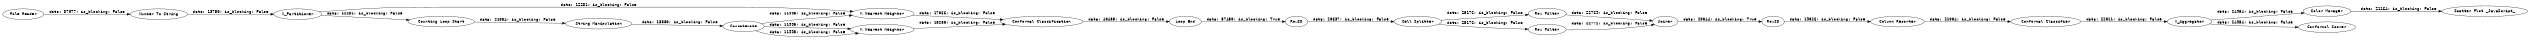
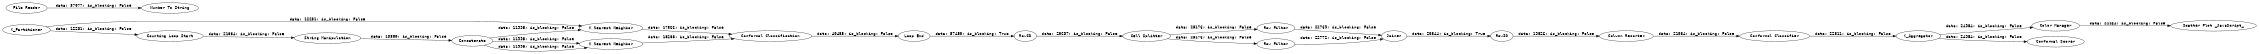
(229, 14) -> none
